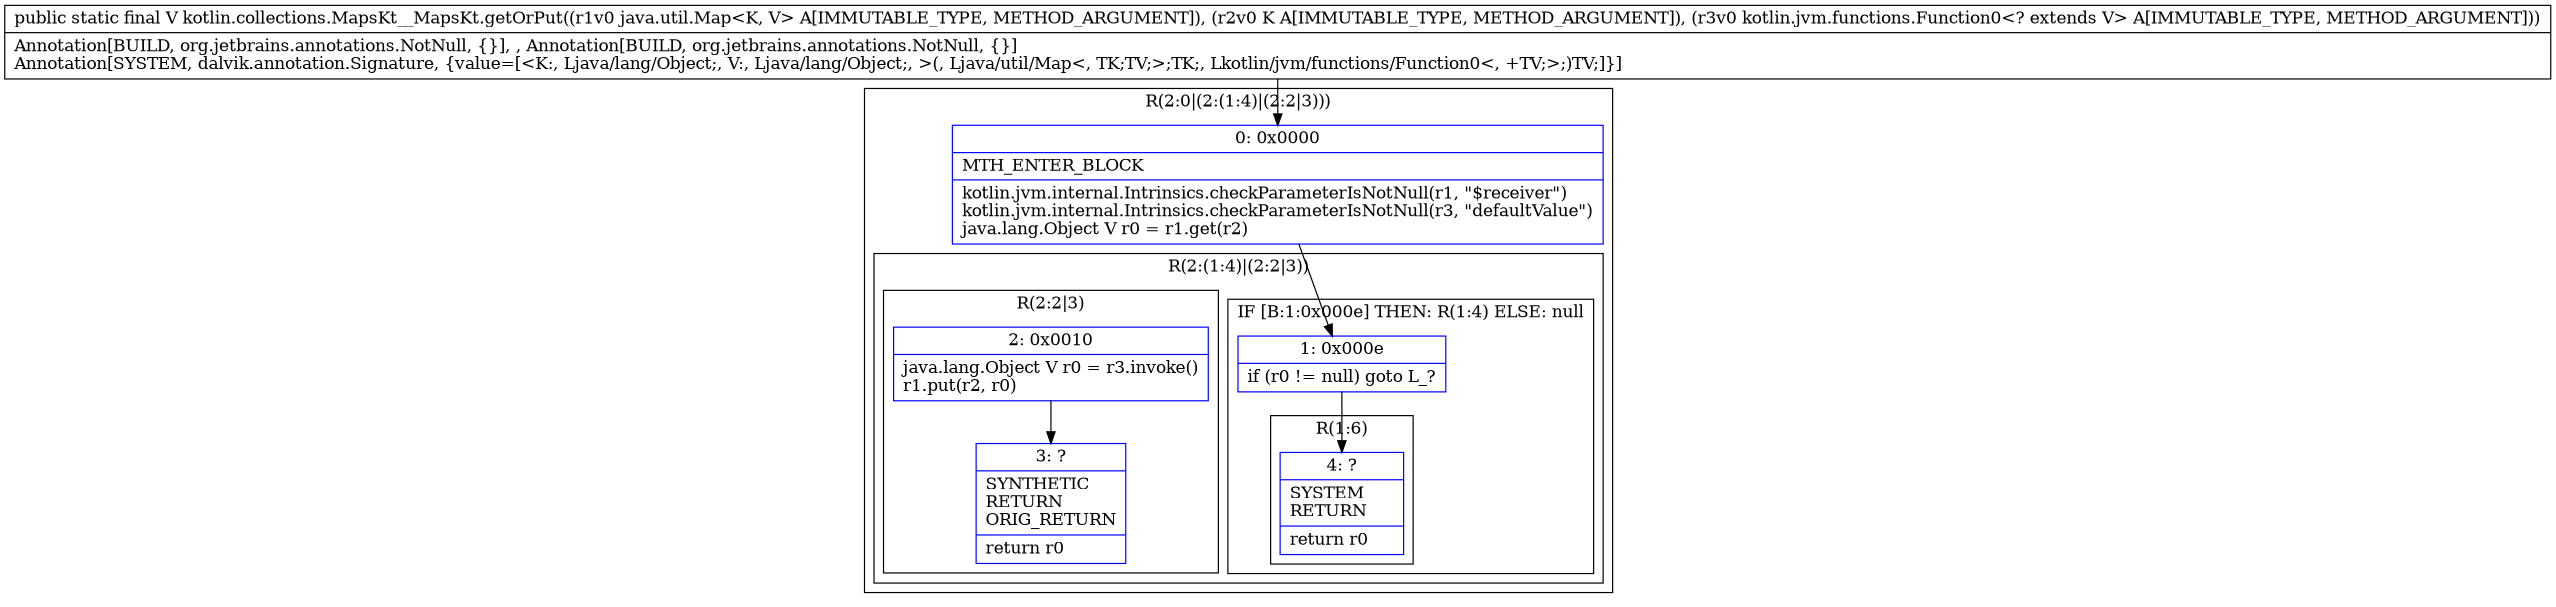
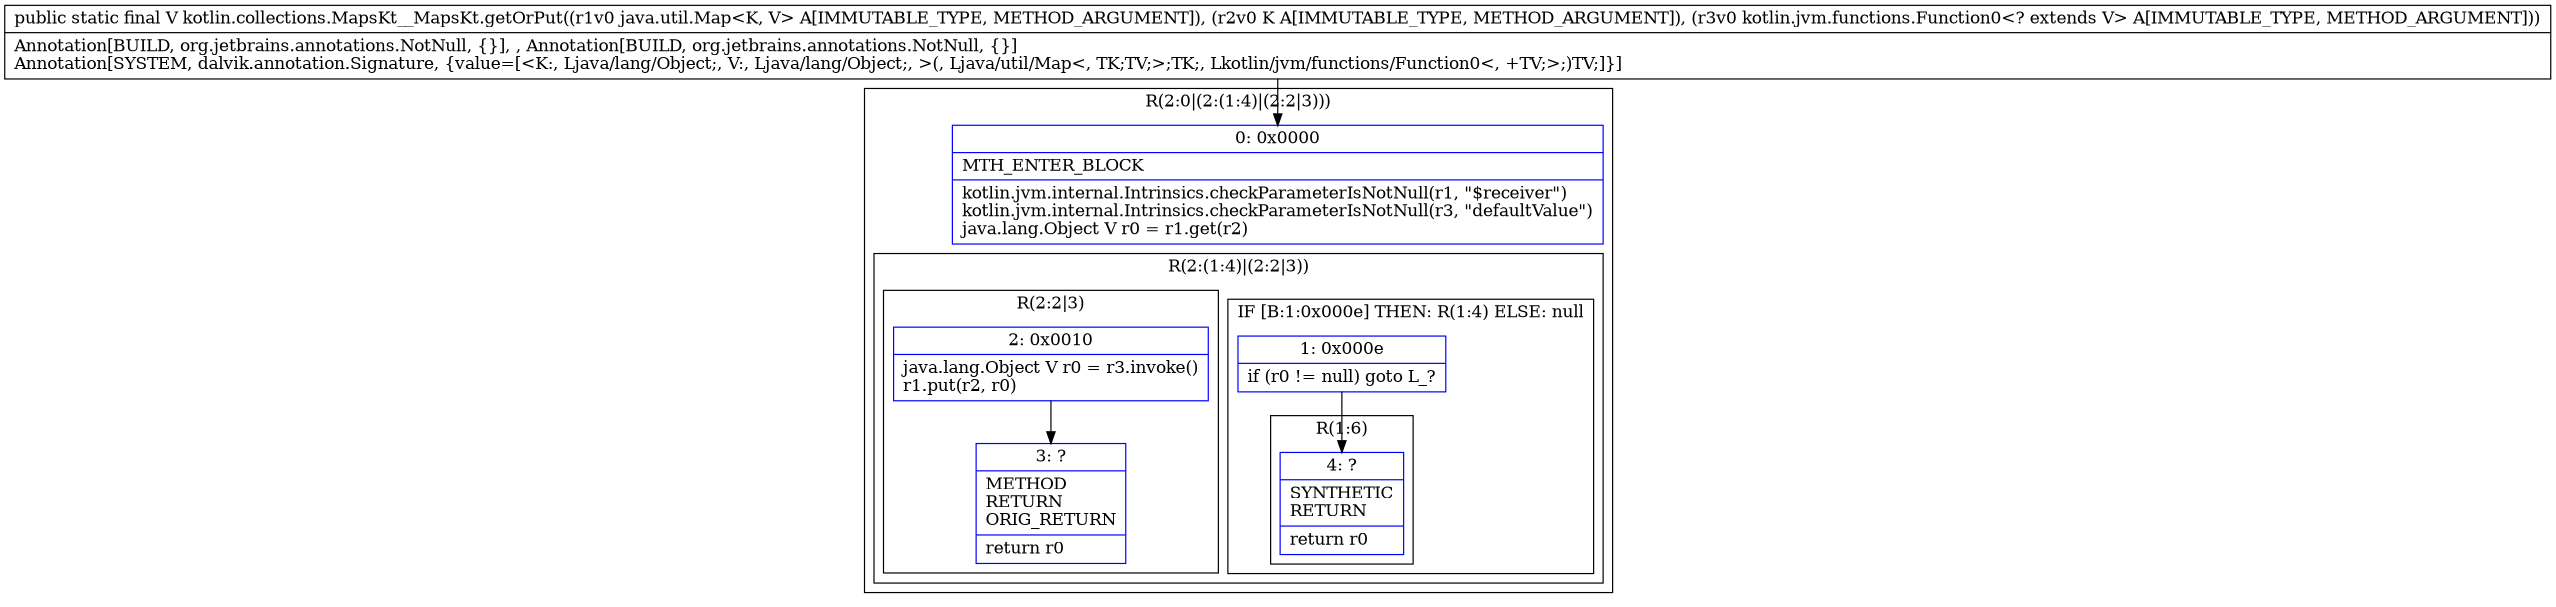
(1313, 284) -> none
(1038, 484) -> (1027, 484)
(1327, 493) -> (1342, 493)
